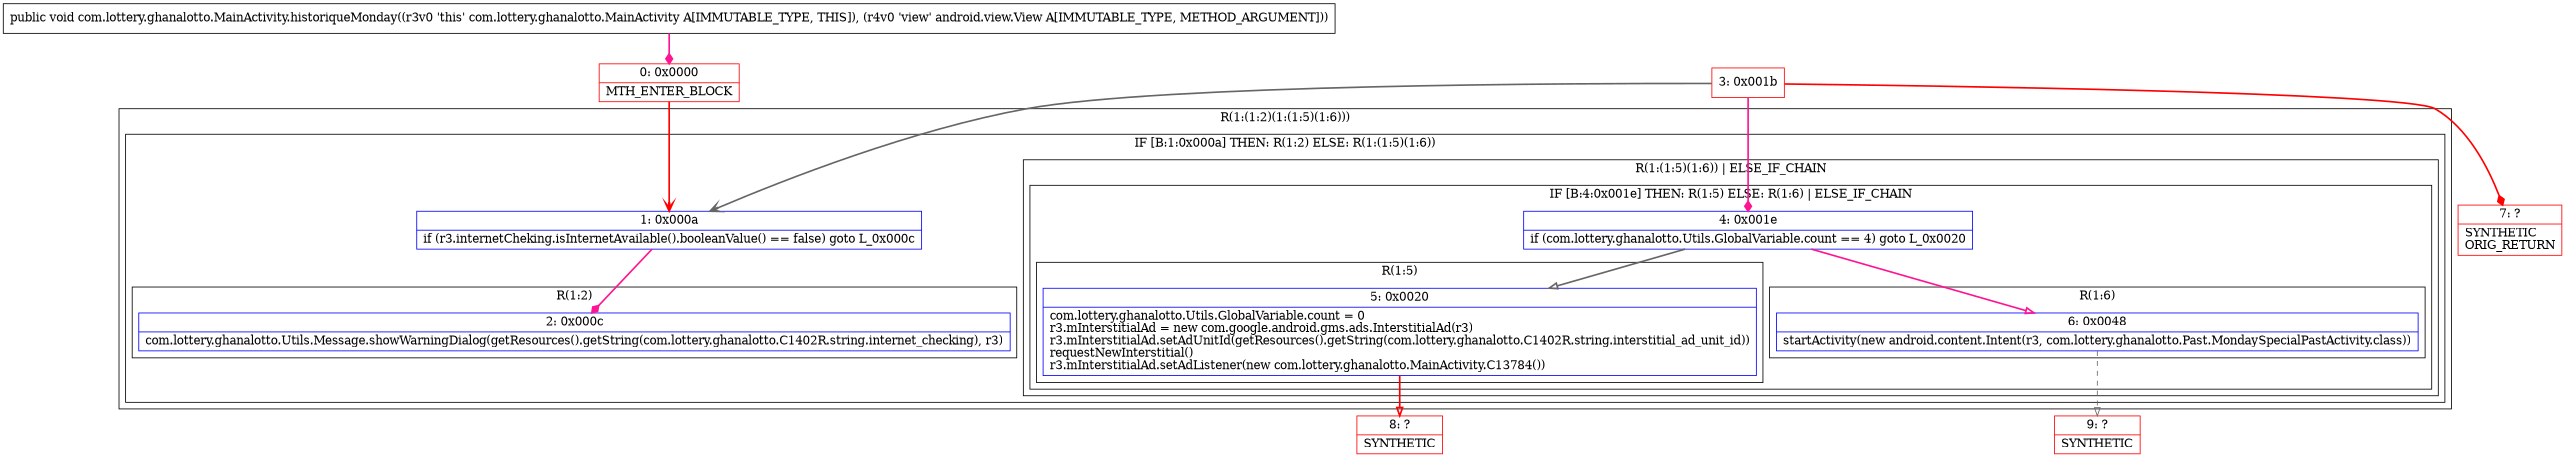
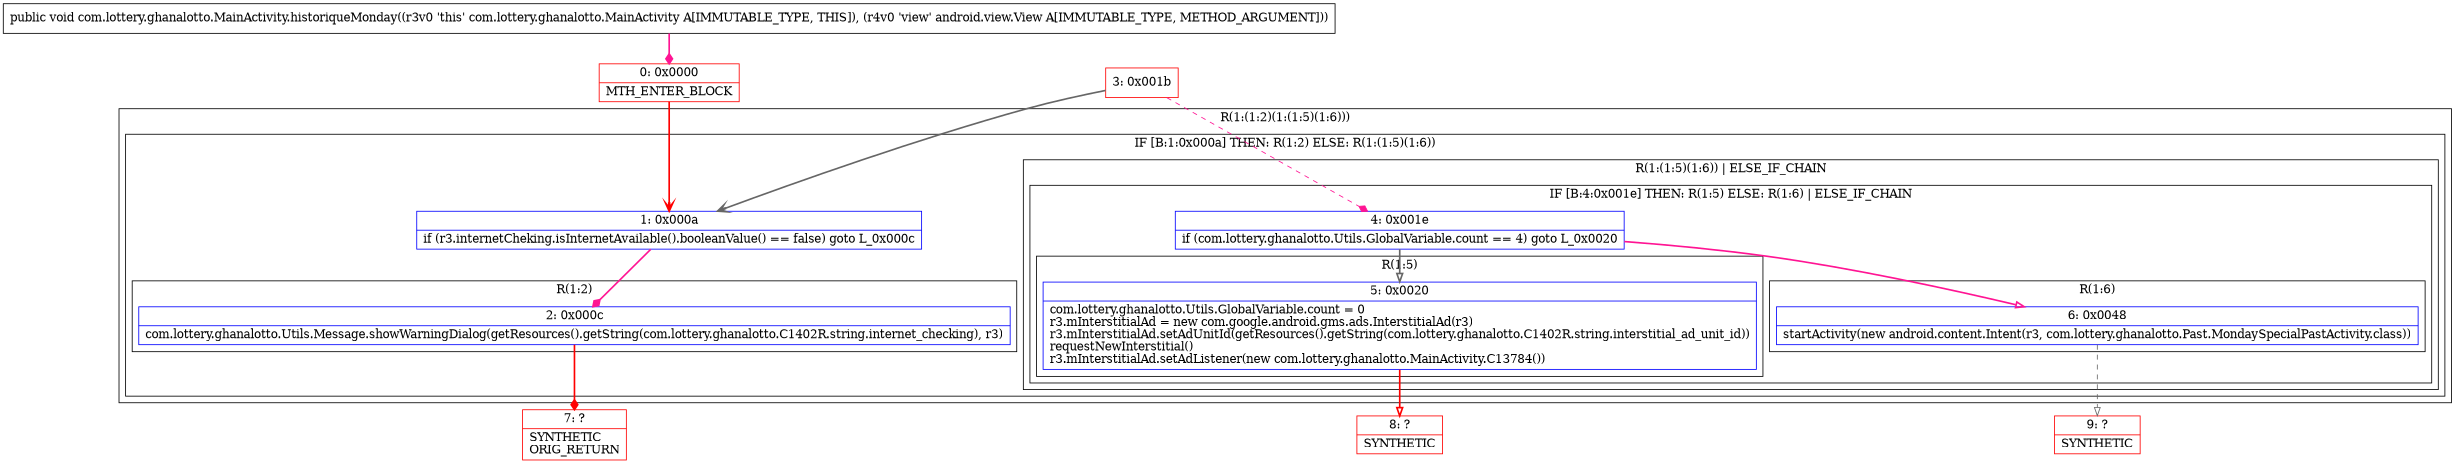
(2165, 91) -> (574, 372)
(1748, 149) -> (1263, 152)
